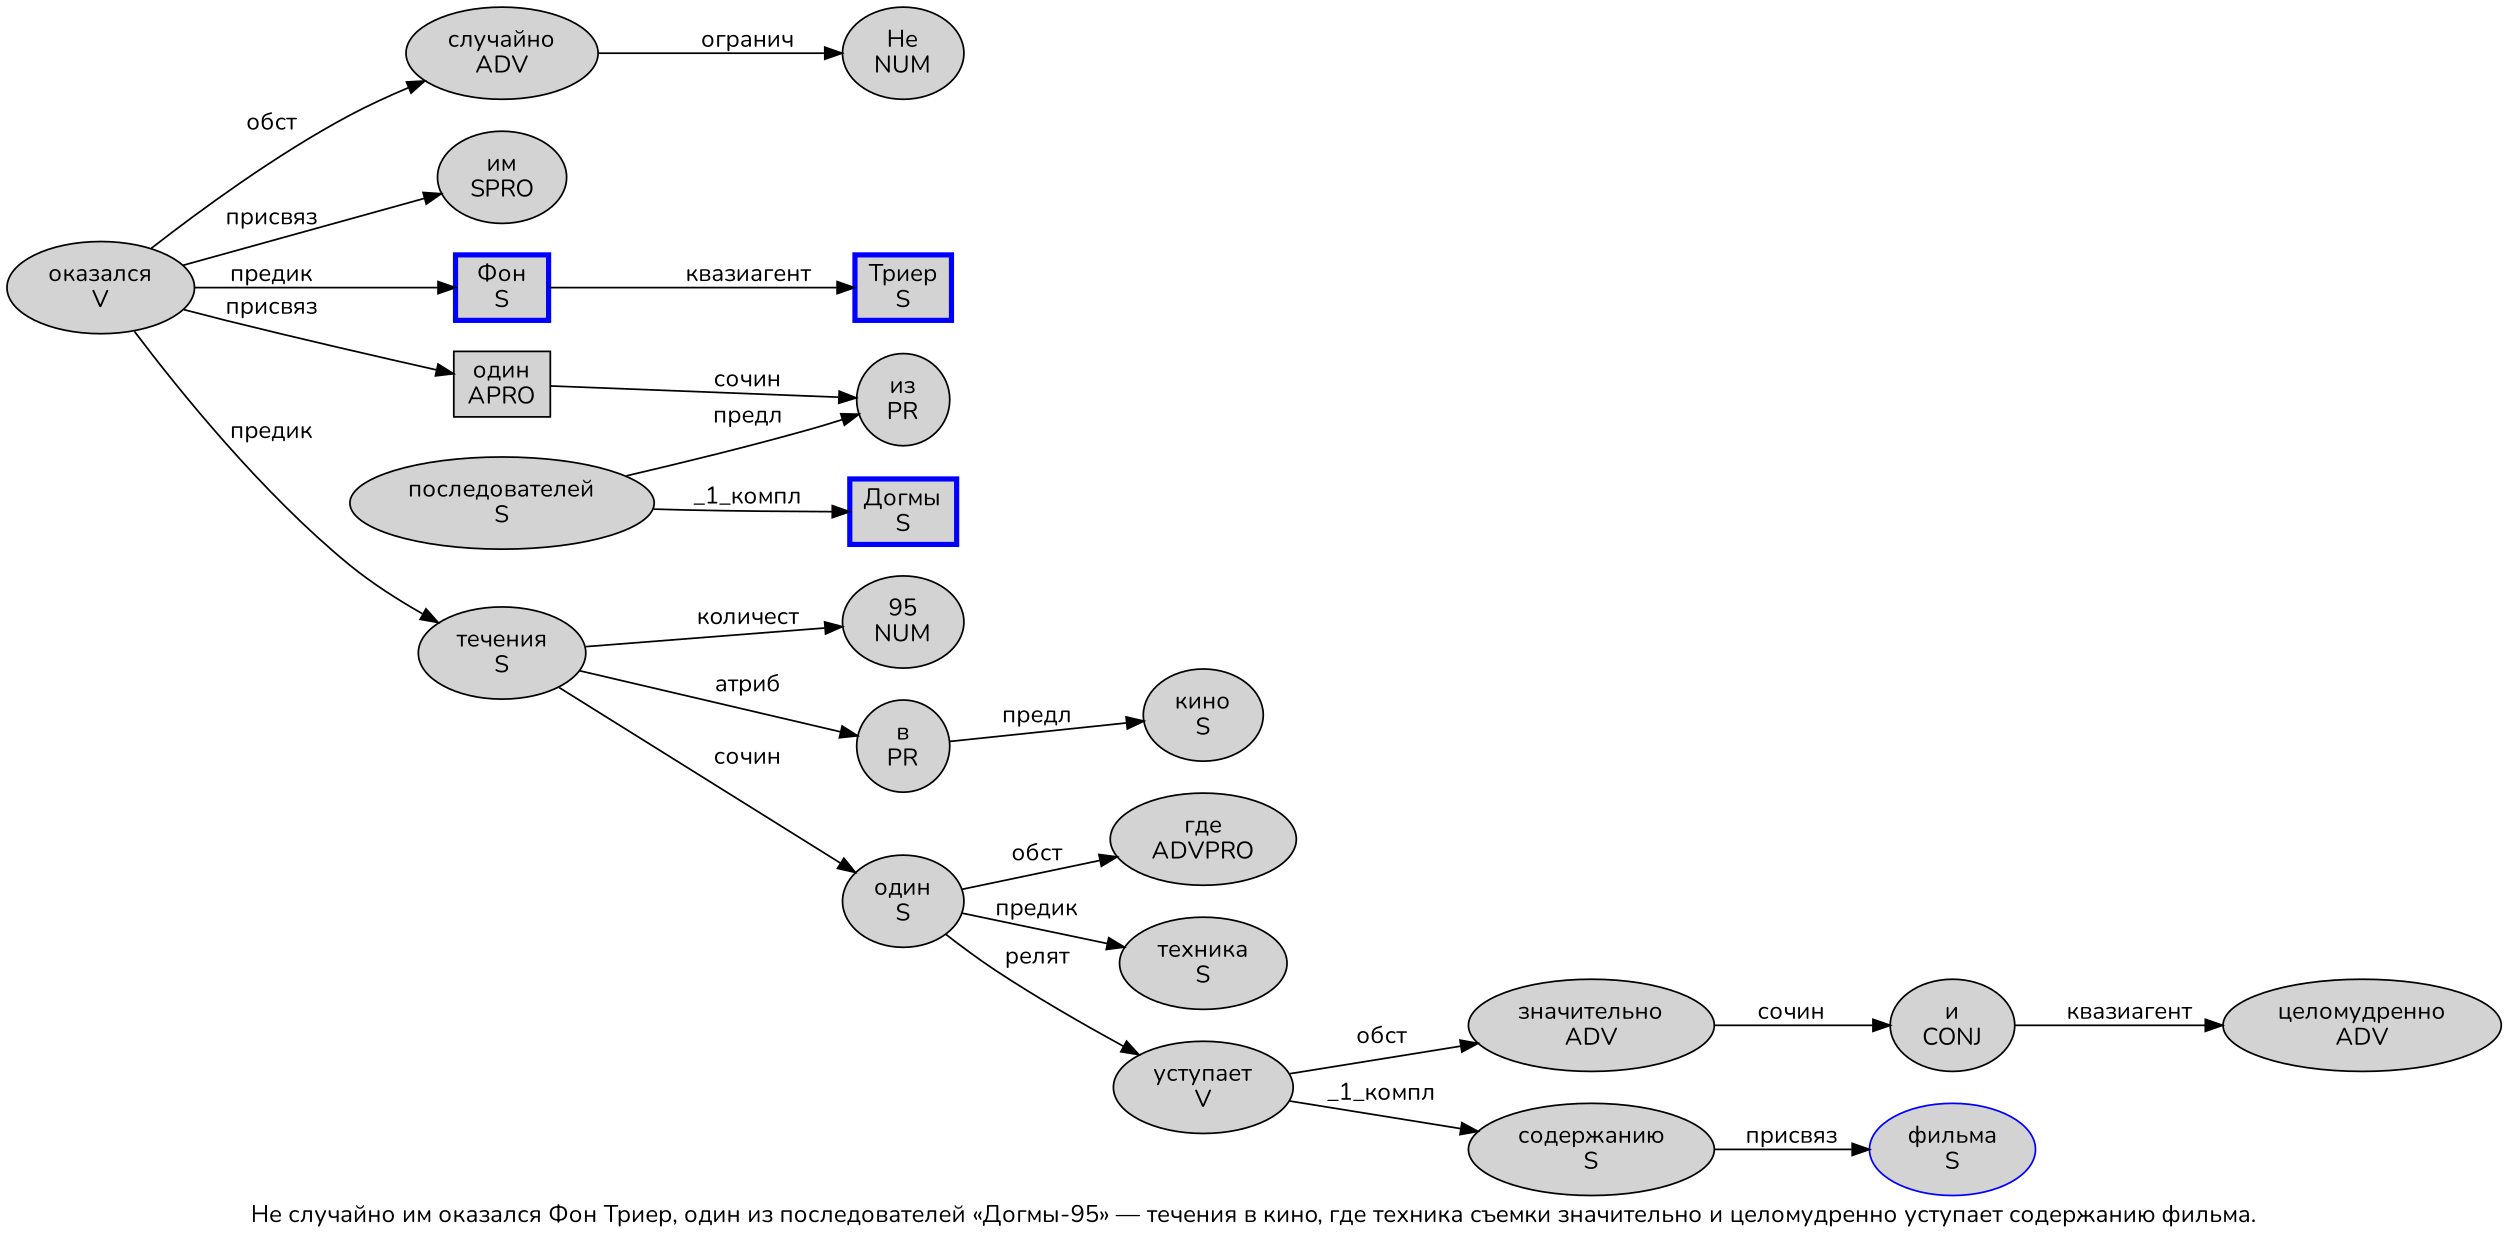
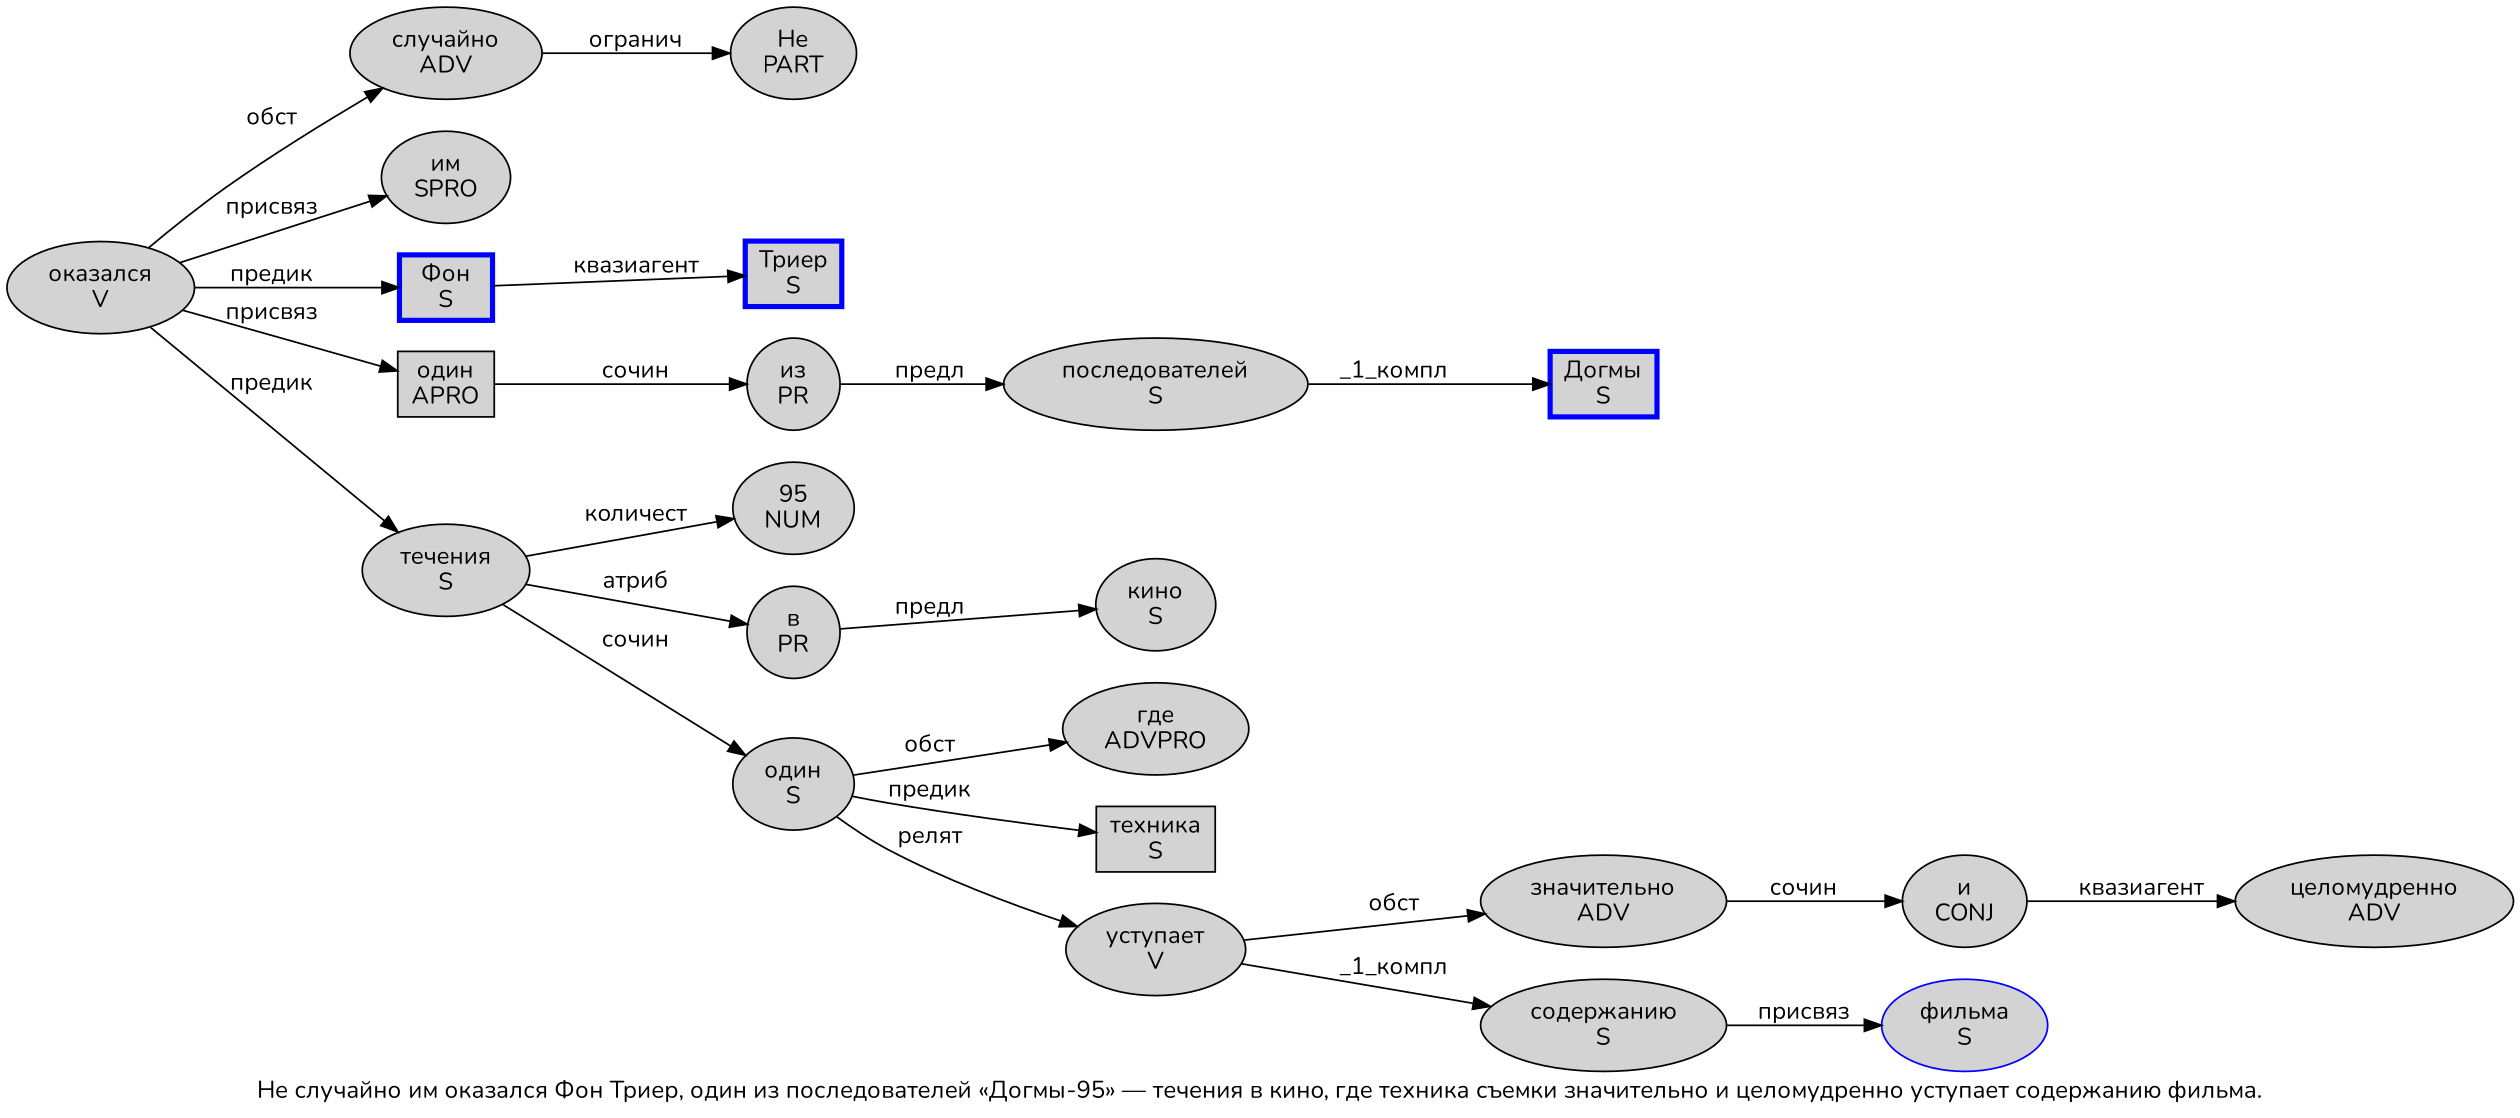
(903, 53) -> (794, 53)
(735, 449) -> (913, 384)
(1203, 963) -> (1156, 839)
